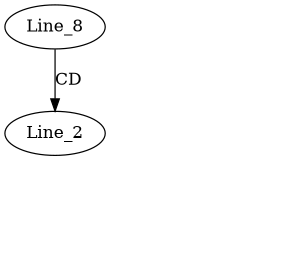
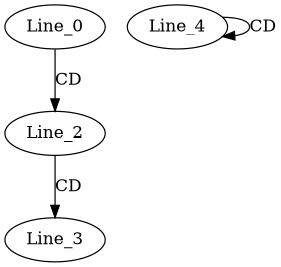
(55, 27) -> (55, 27)
none -> (177, 27)
none -> (55, 240)
